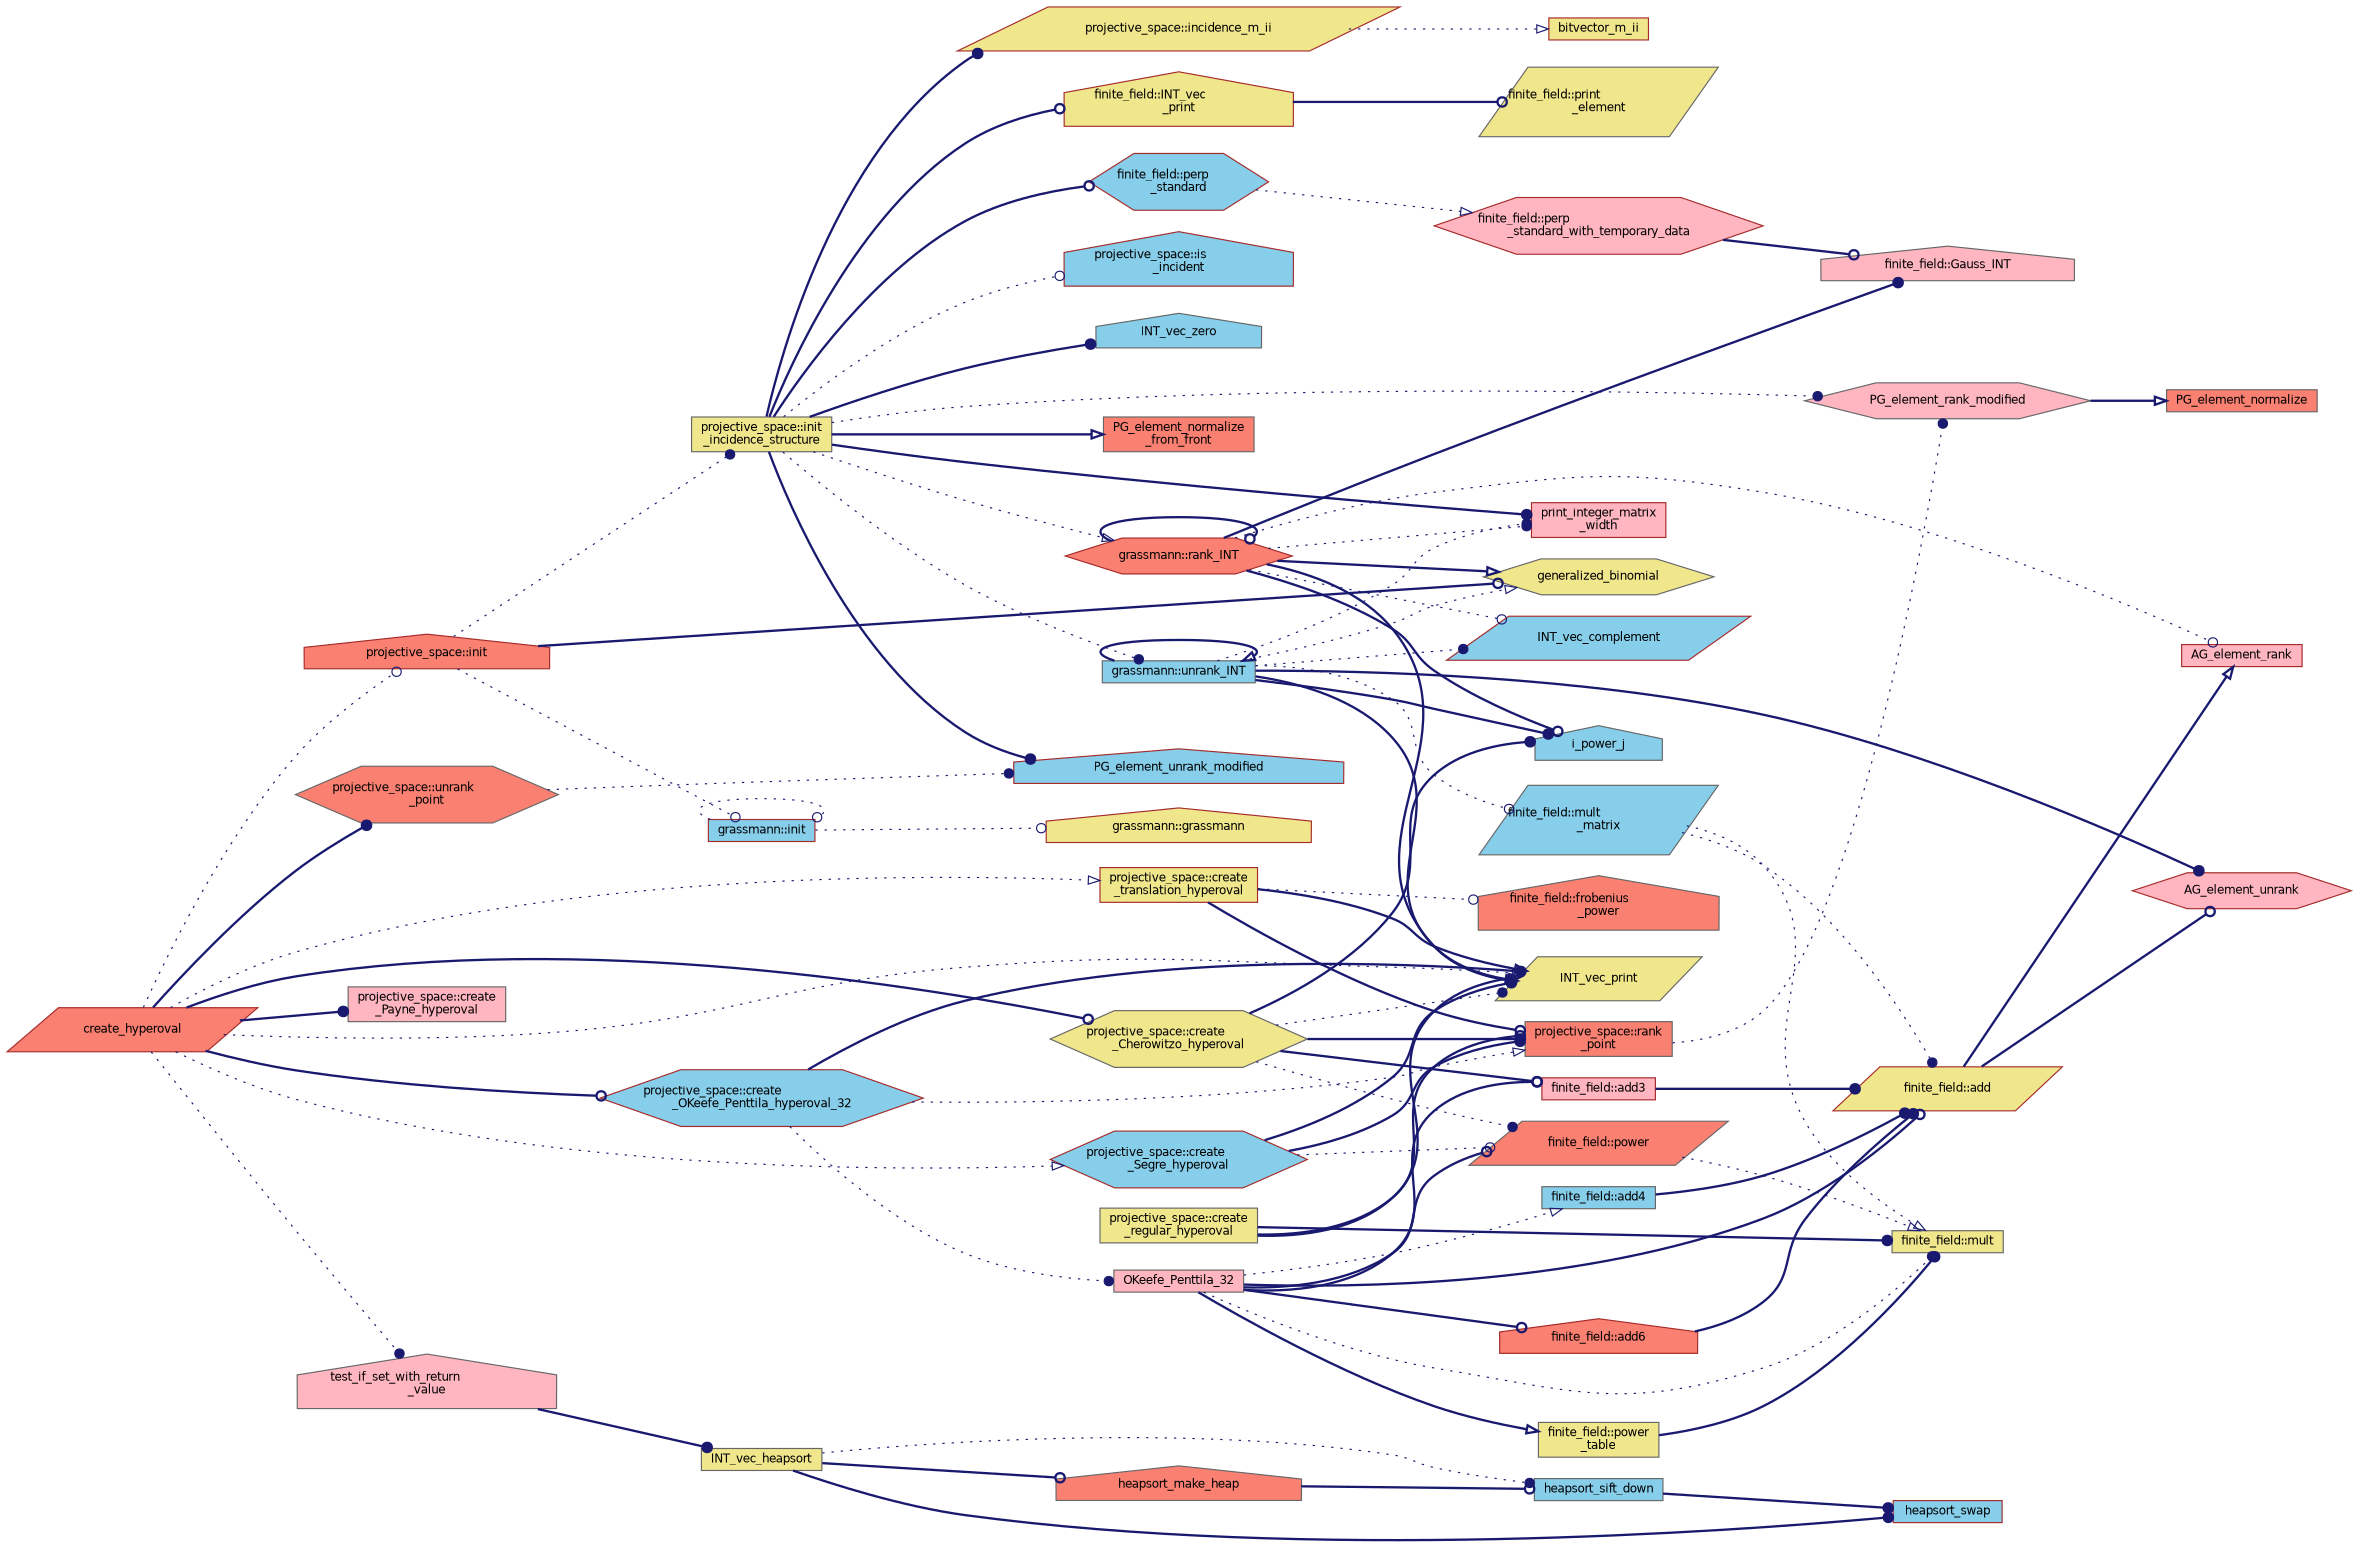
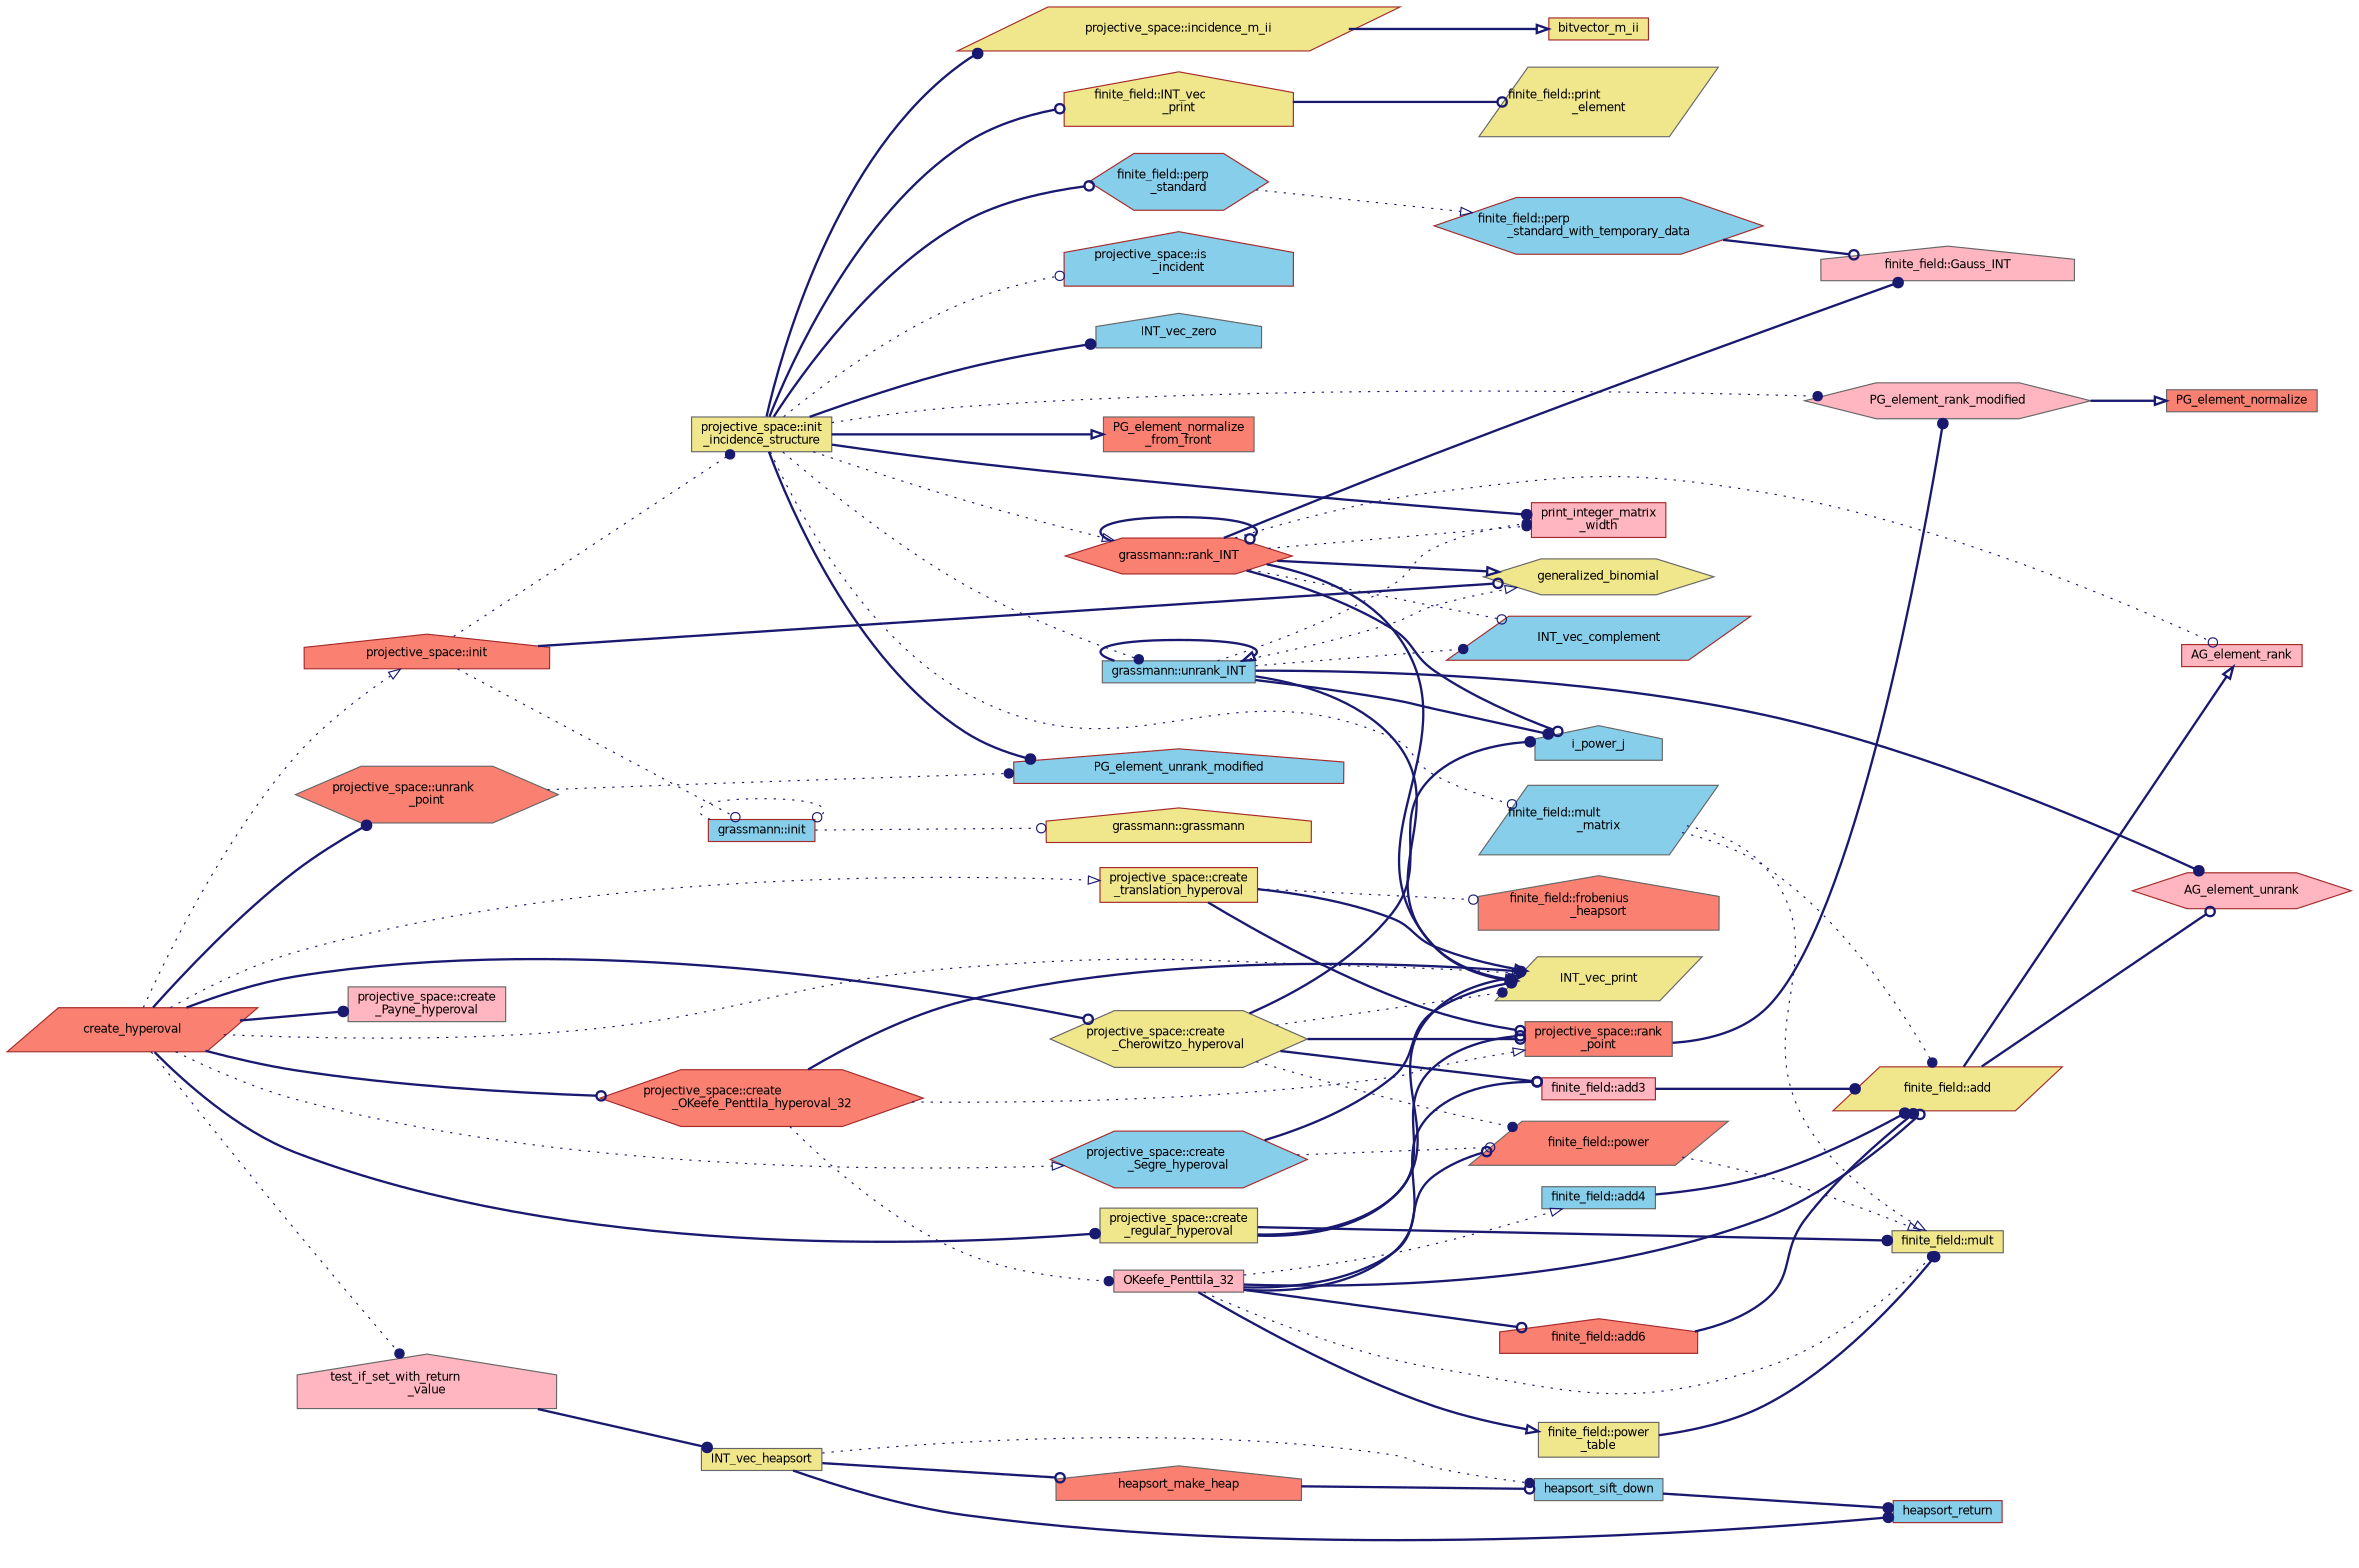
(1443, 29) -> (1443, 29)
(1599, 226) -> (1599, 226)
(1406, 714) -> (1088, 728)
(1867, 777) -> (1867, 777)
(244, 824) -> (244, 824)
(1599, 906) -> (1599, 906)
(762, 1098) -> (762, 1098)
(1398, 1111) -> none
none -> (602, 1224)
(1948, 1512) -> (1948, 1512)
